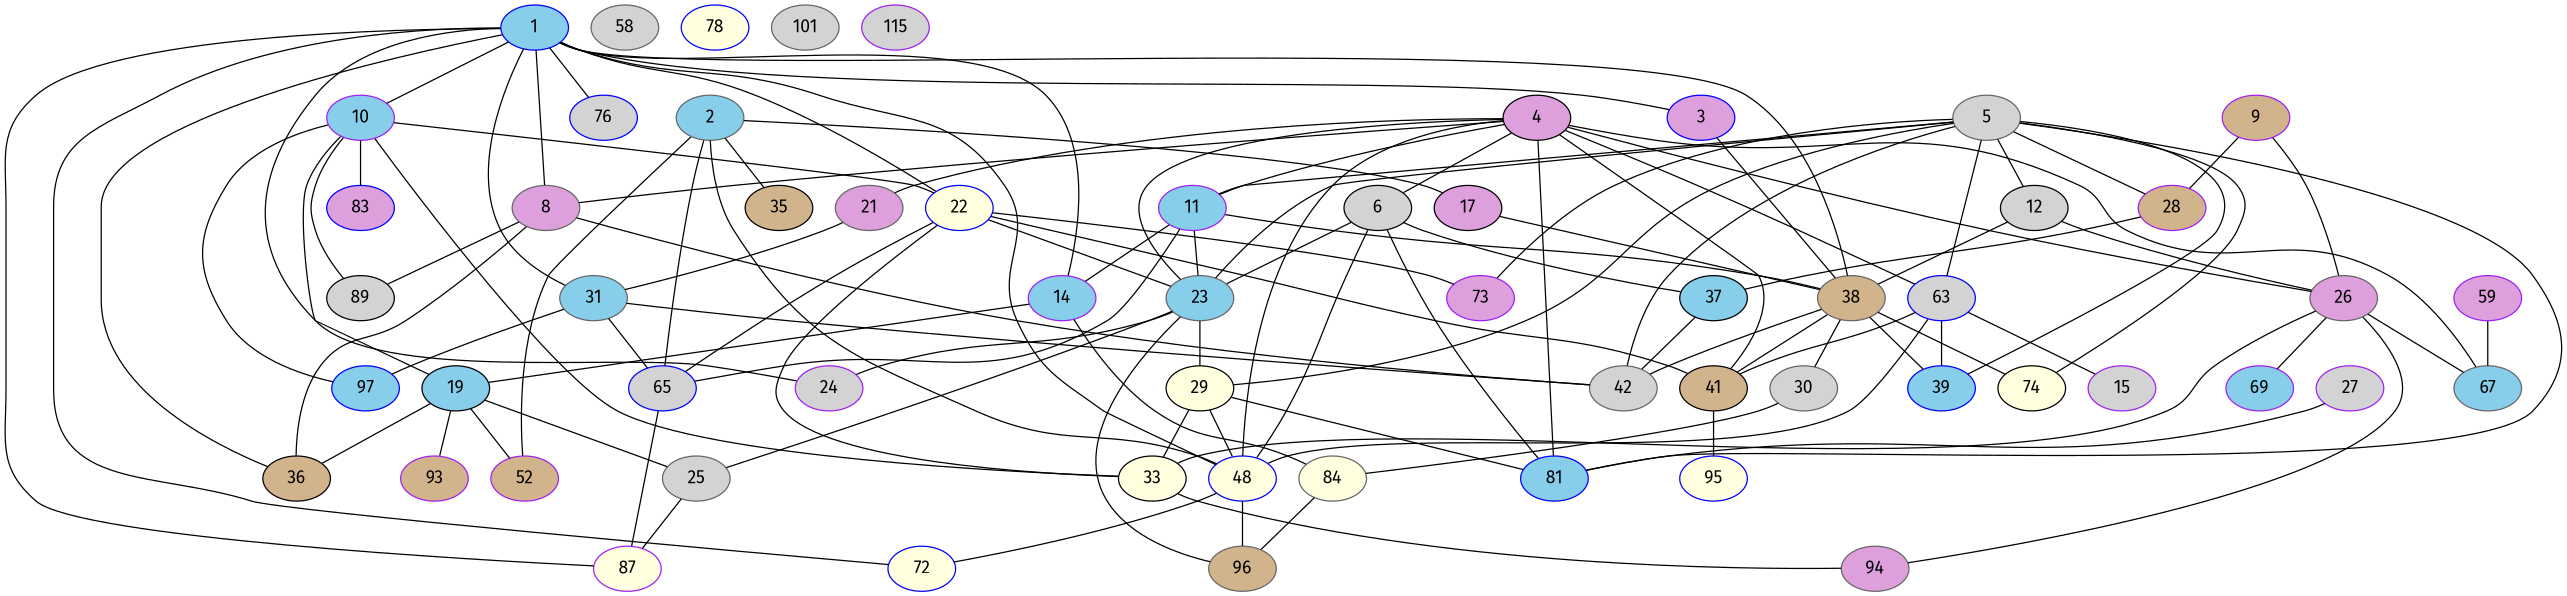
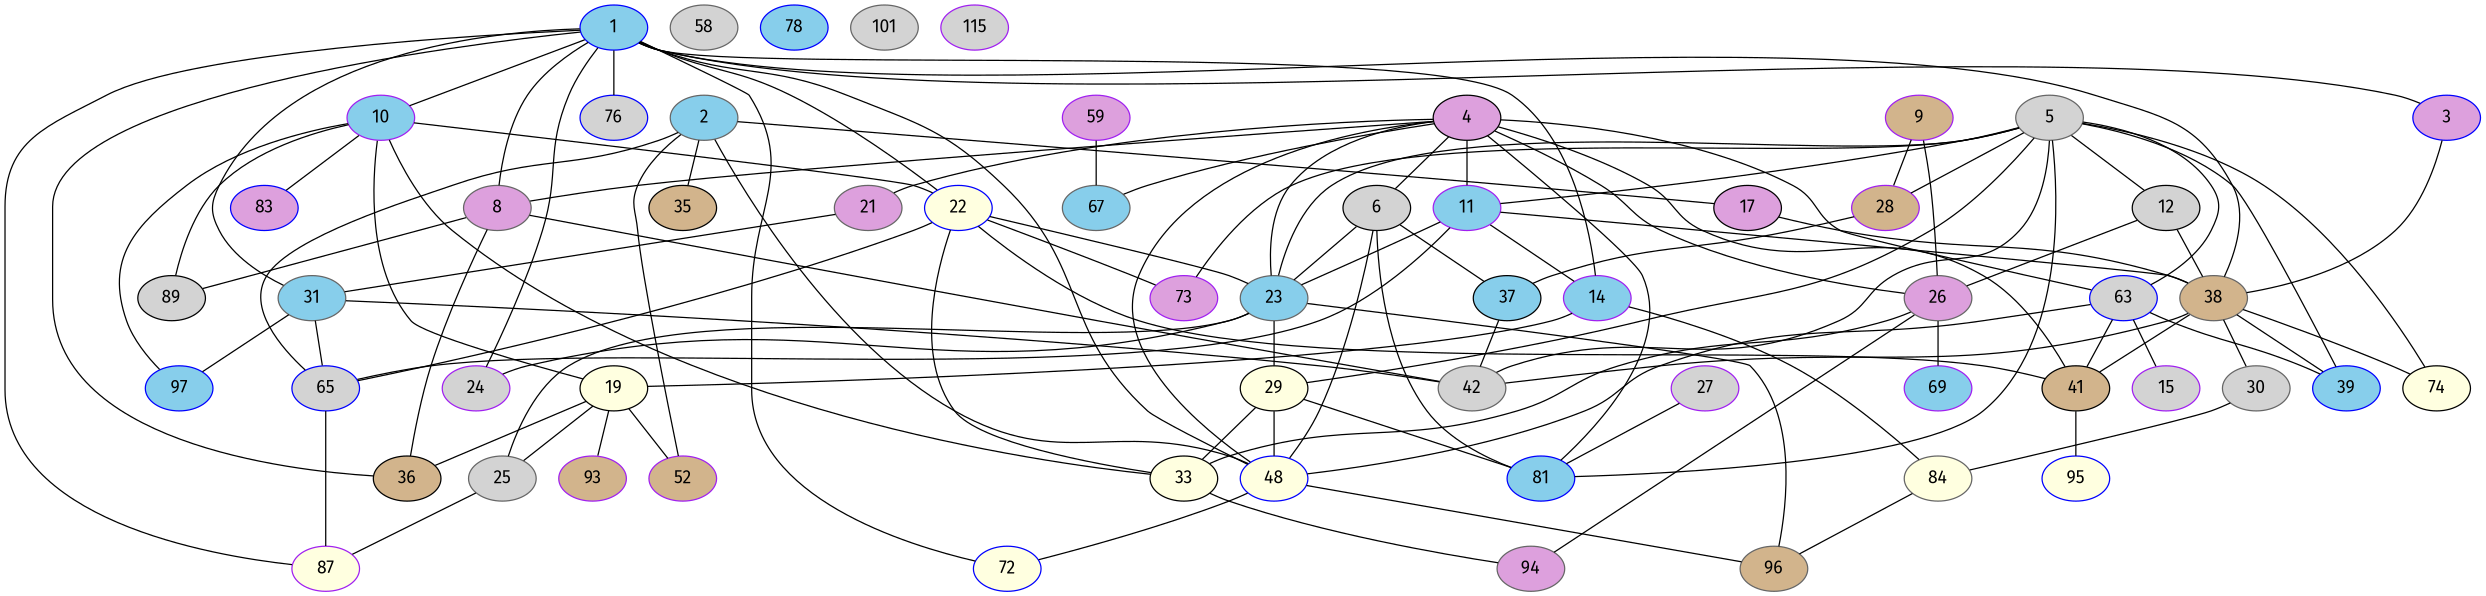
(715, 28) -> (794, 28)
(2416, 343) -> none
(456, 388) -> (614, 388)
